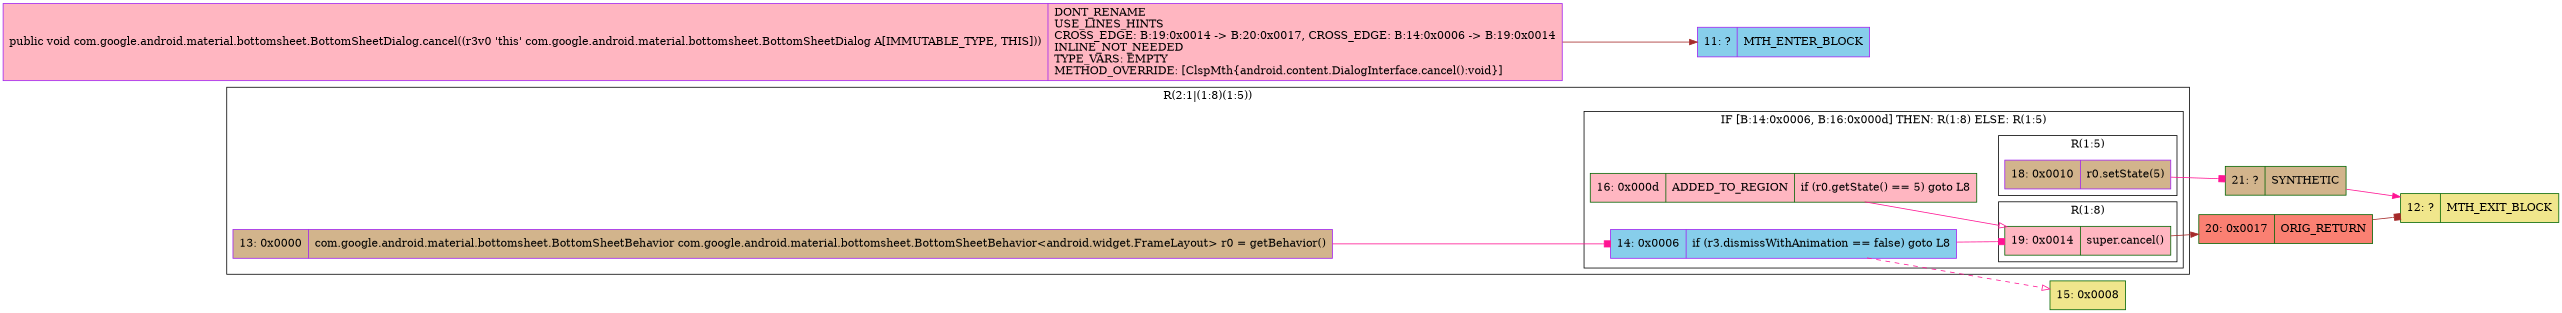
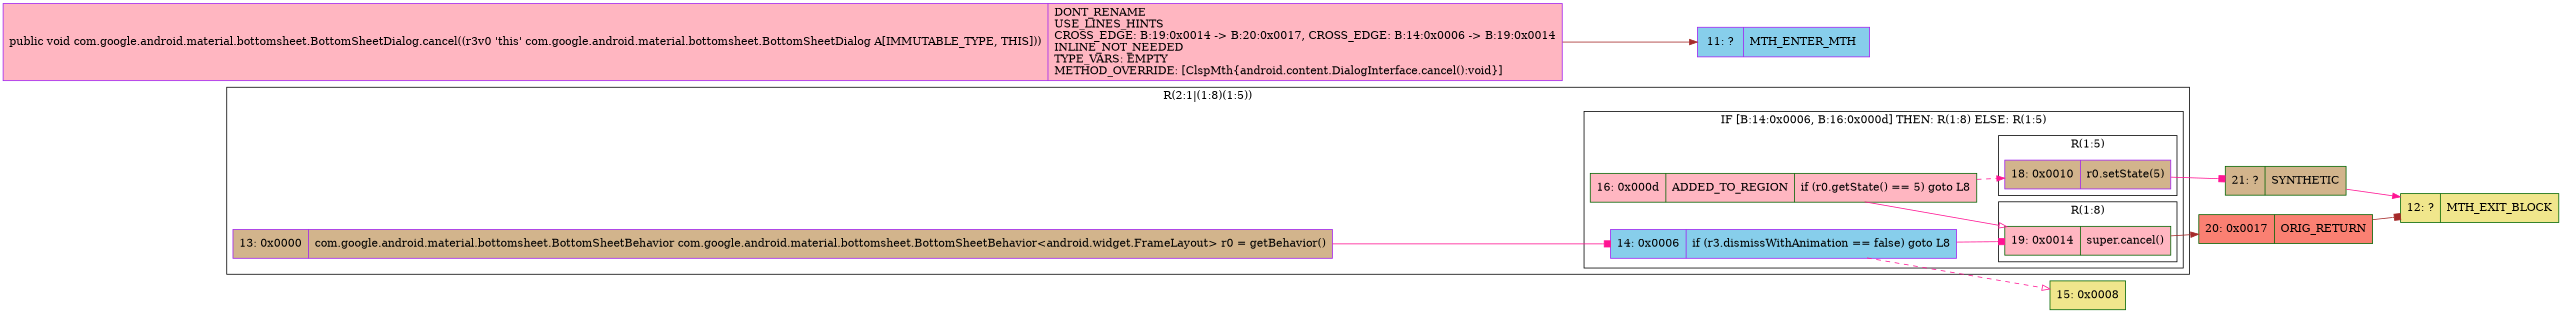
(1803, 42) -> (1803, 42)
none -> (1987, 179)
